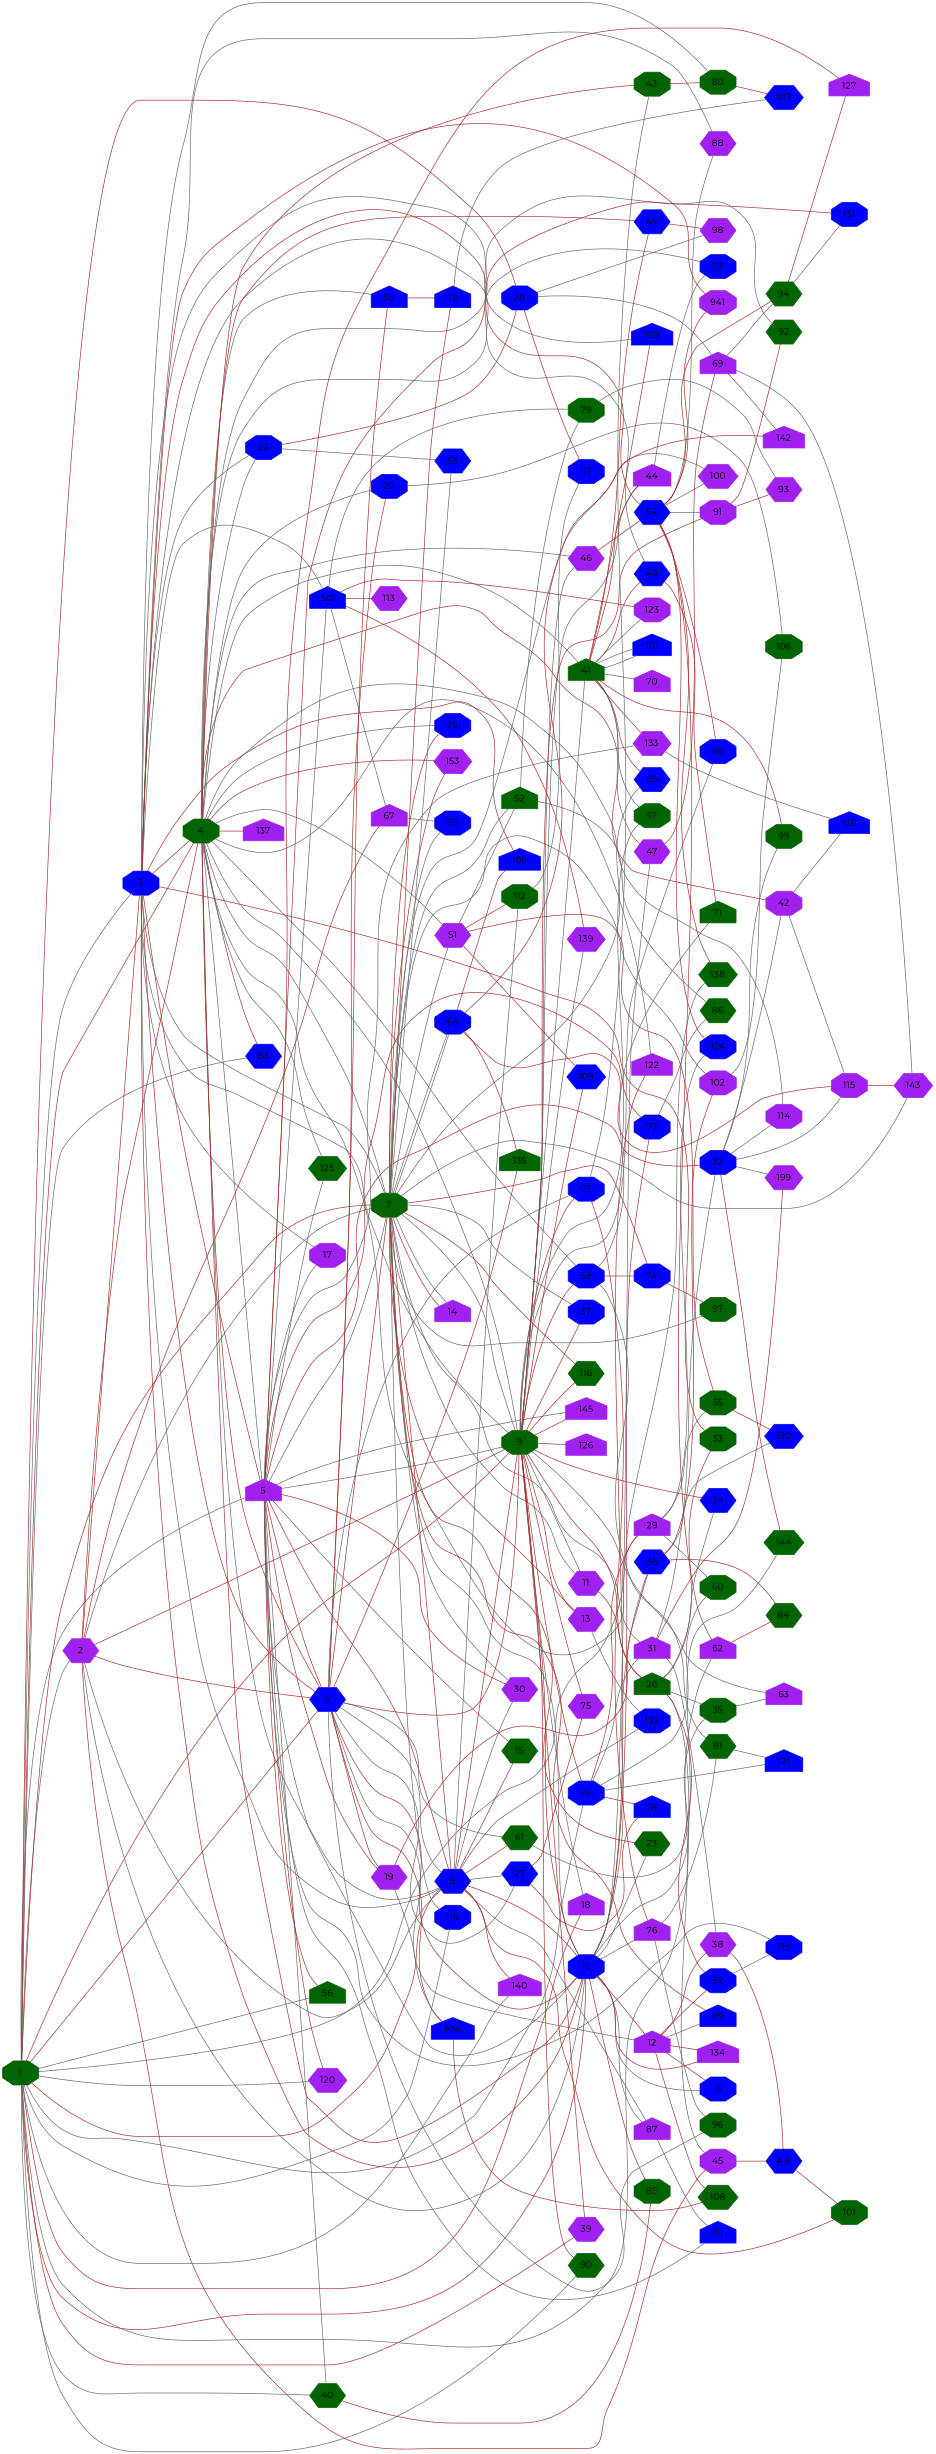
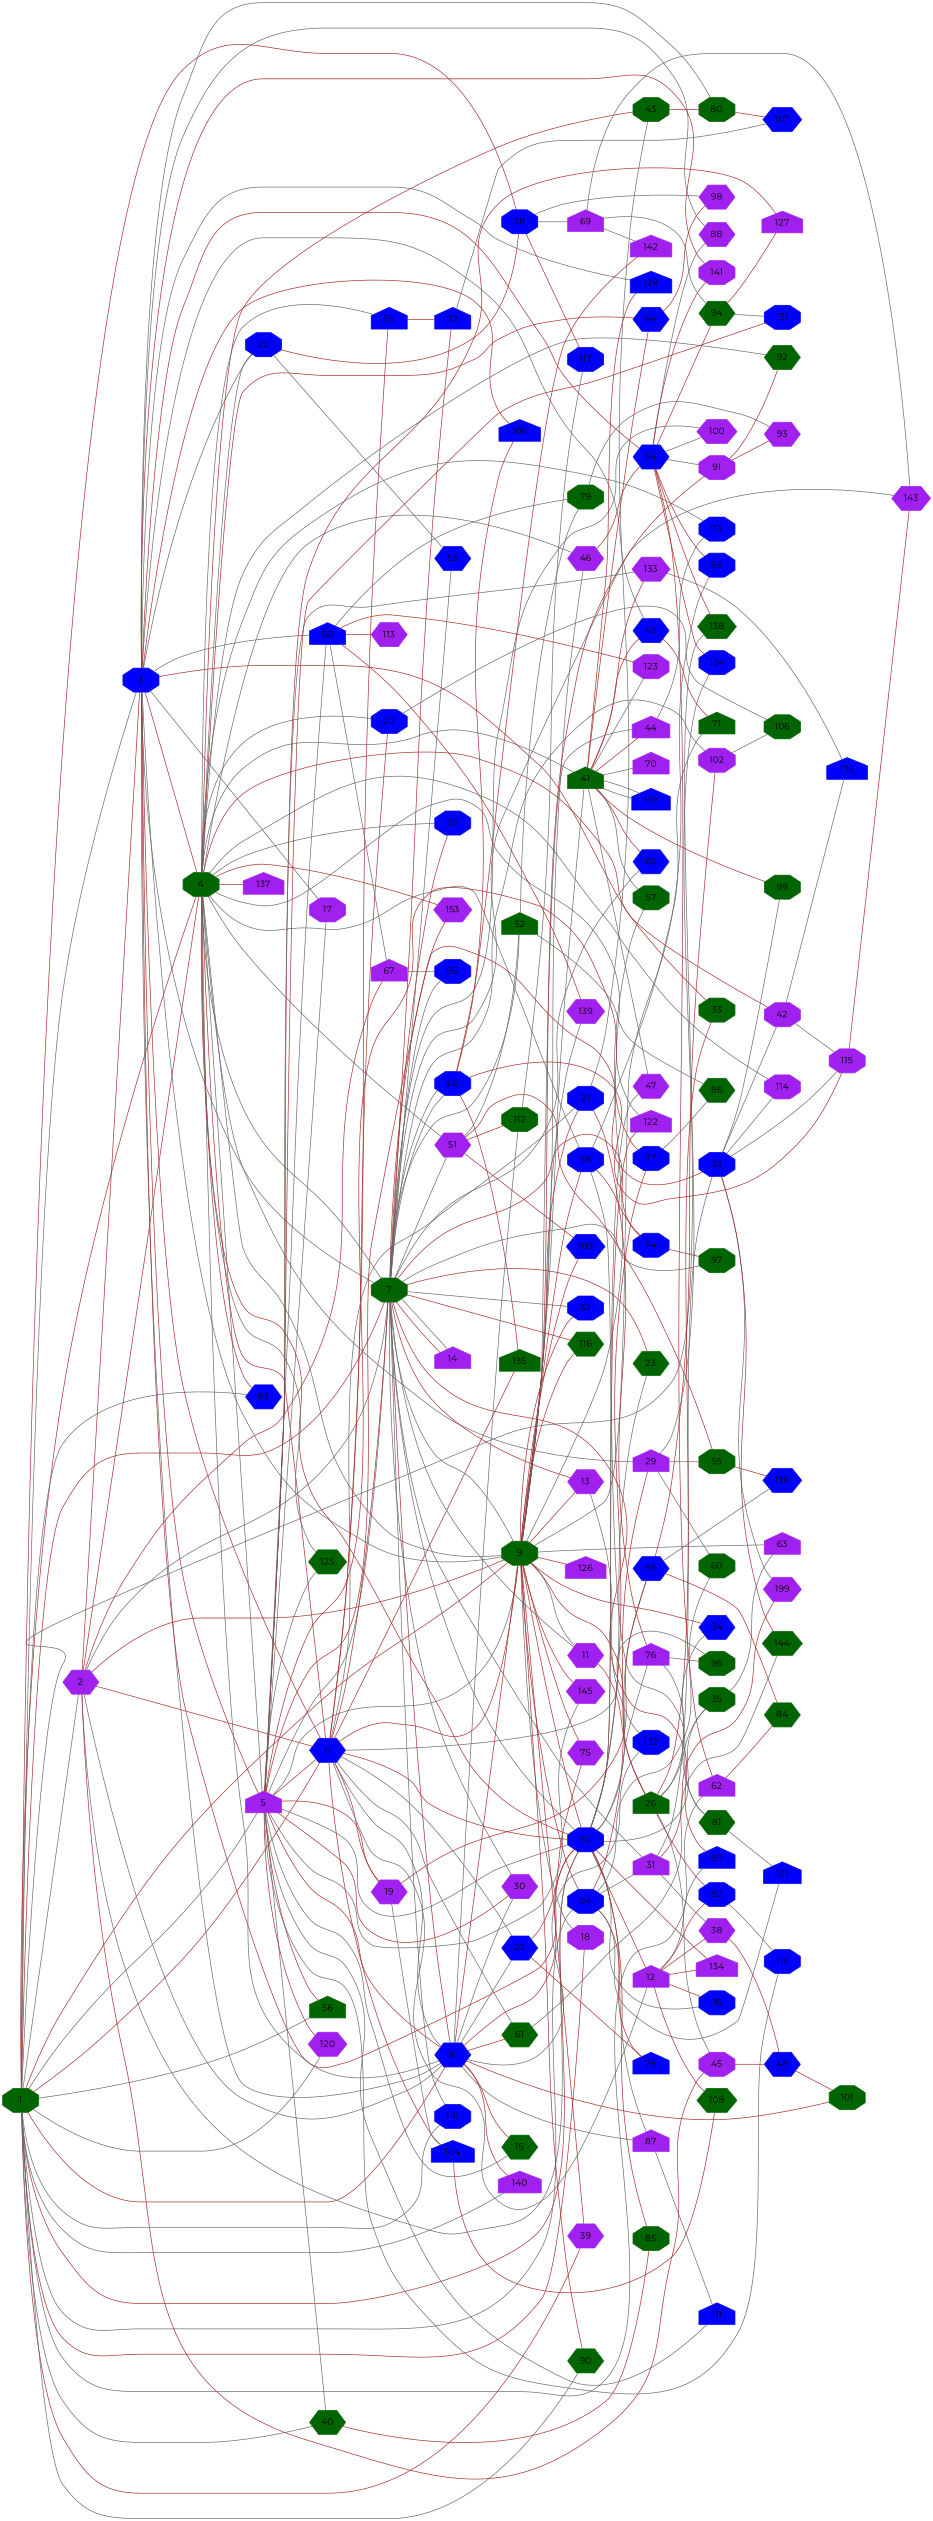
(718, 303) -> (717, 273)
(694, 611) -> none
(586, 1410) -> (586, 1692)
(586, 1905) -> (586, 1937)
